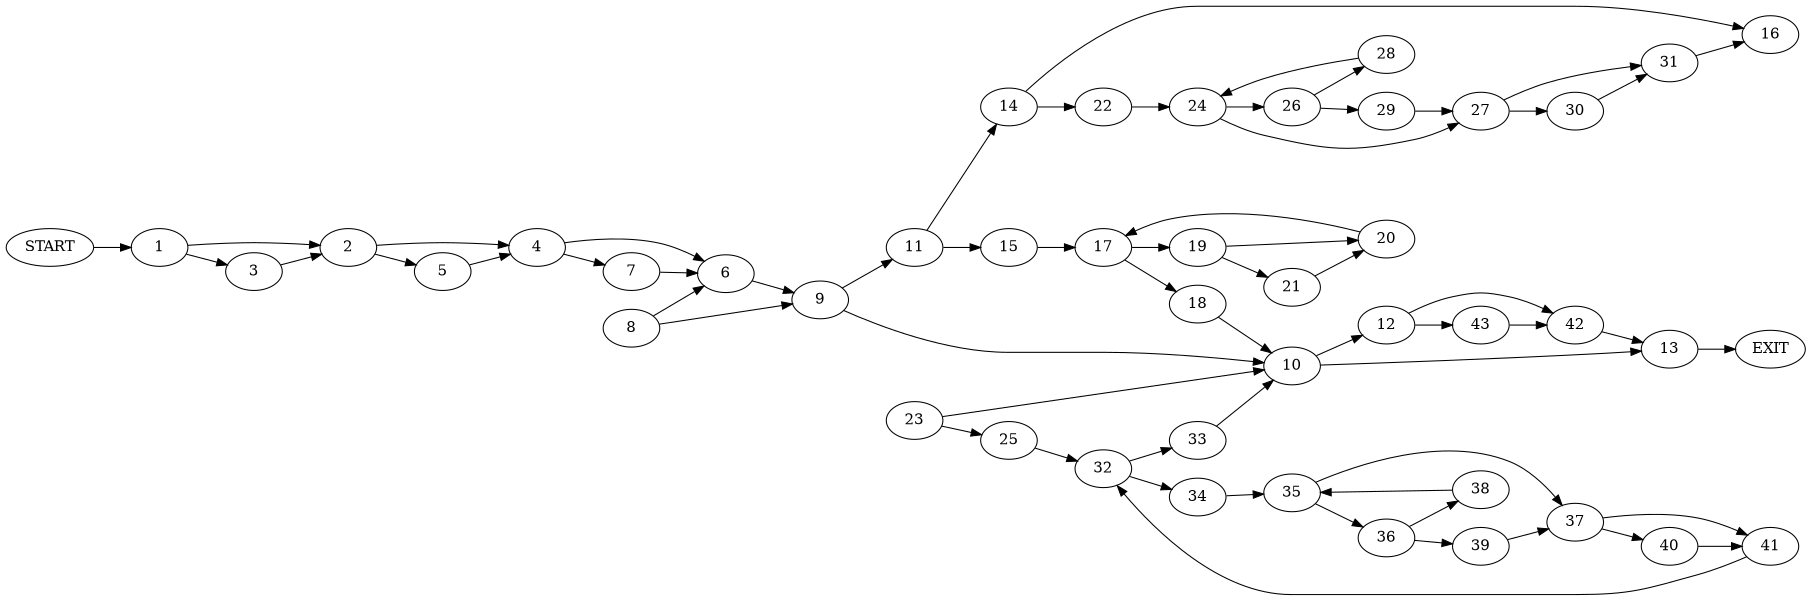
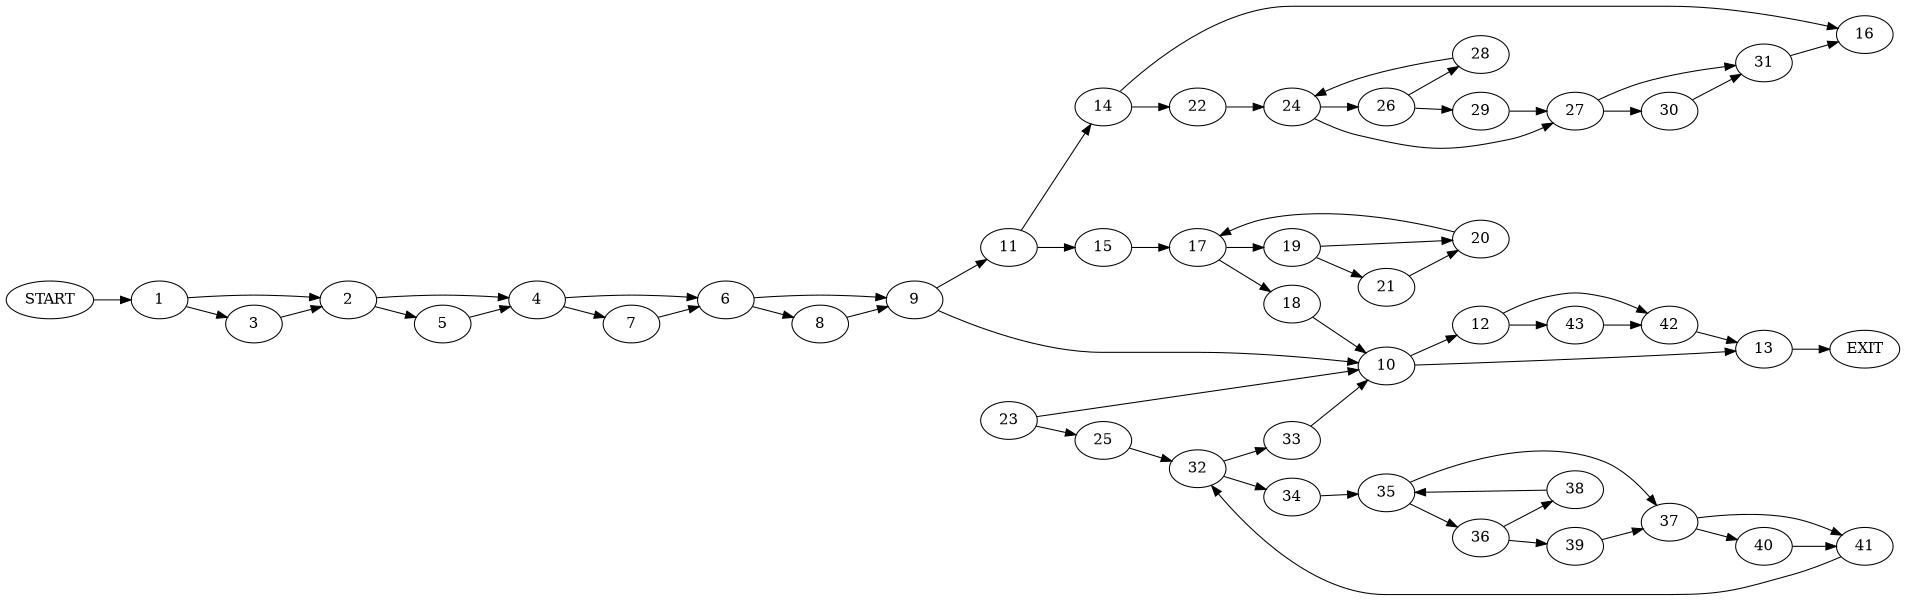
(674, 304) -> (768, 311)
